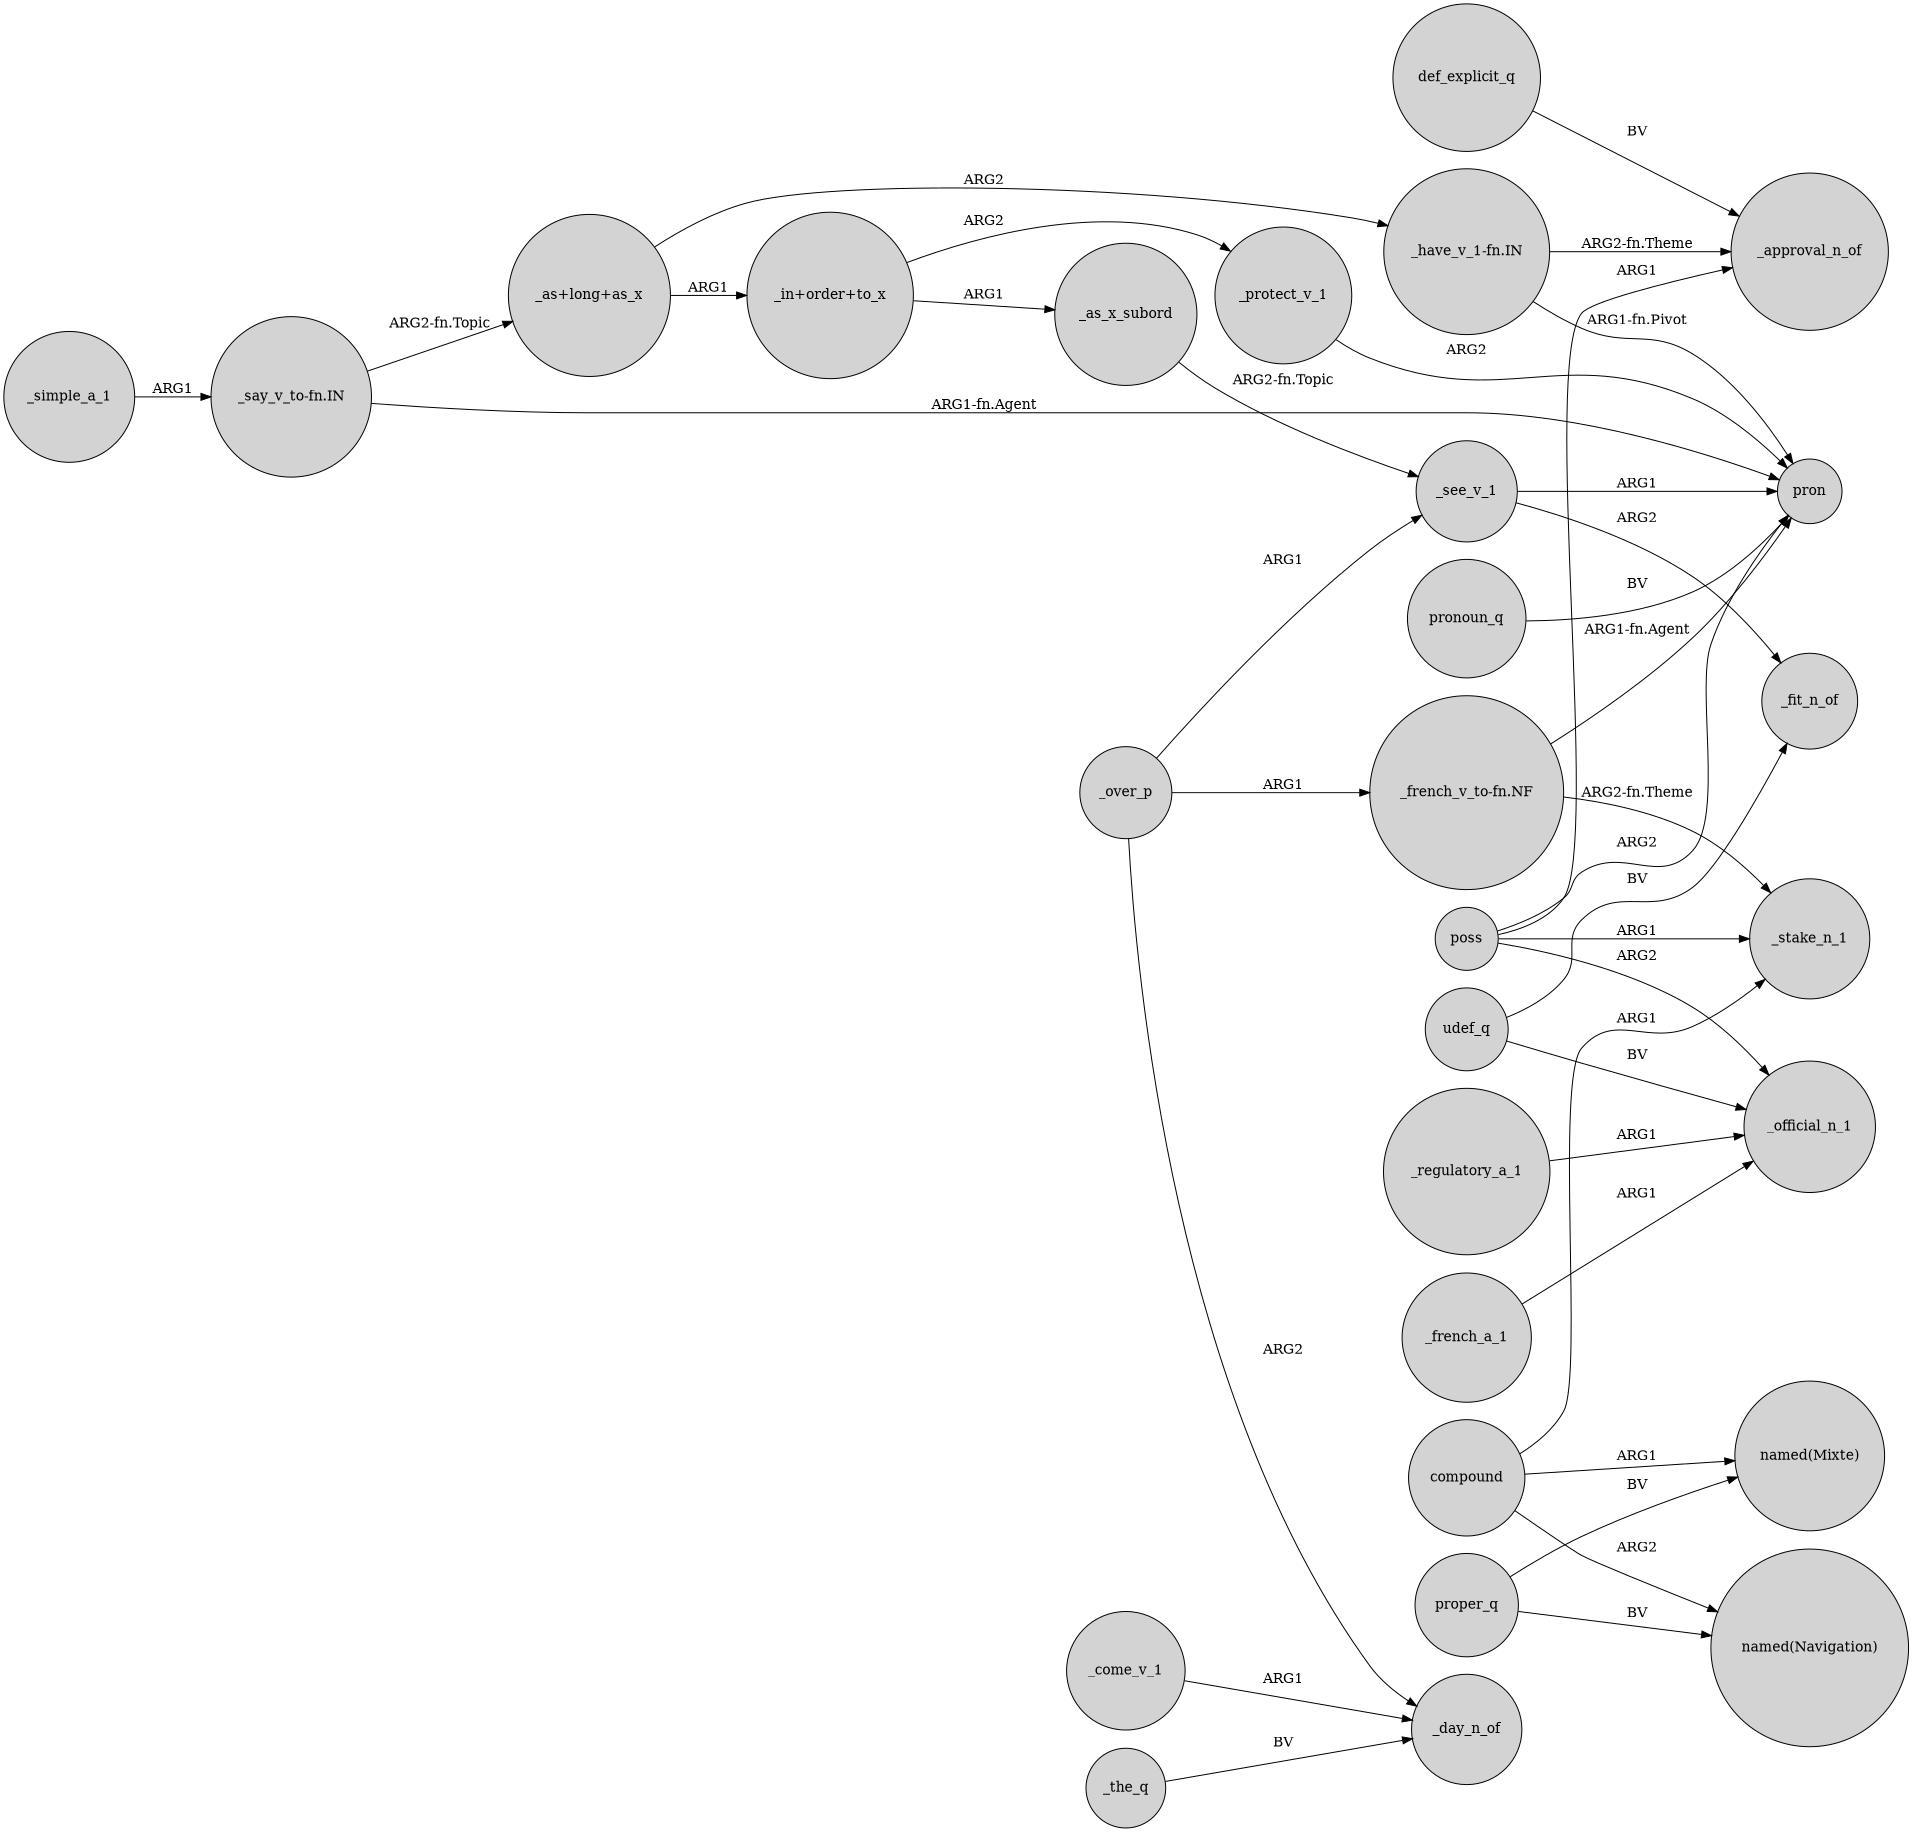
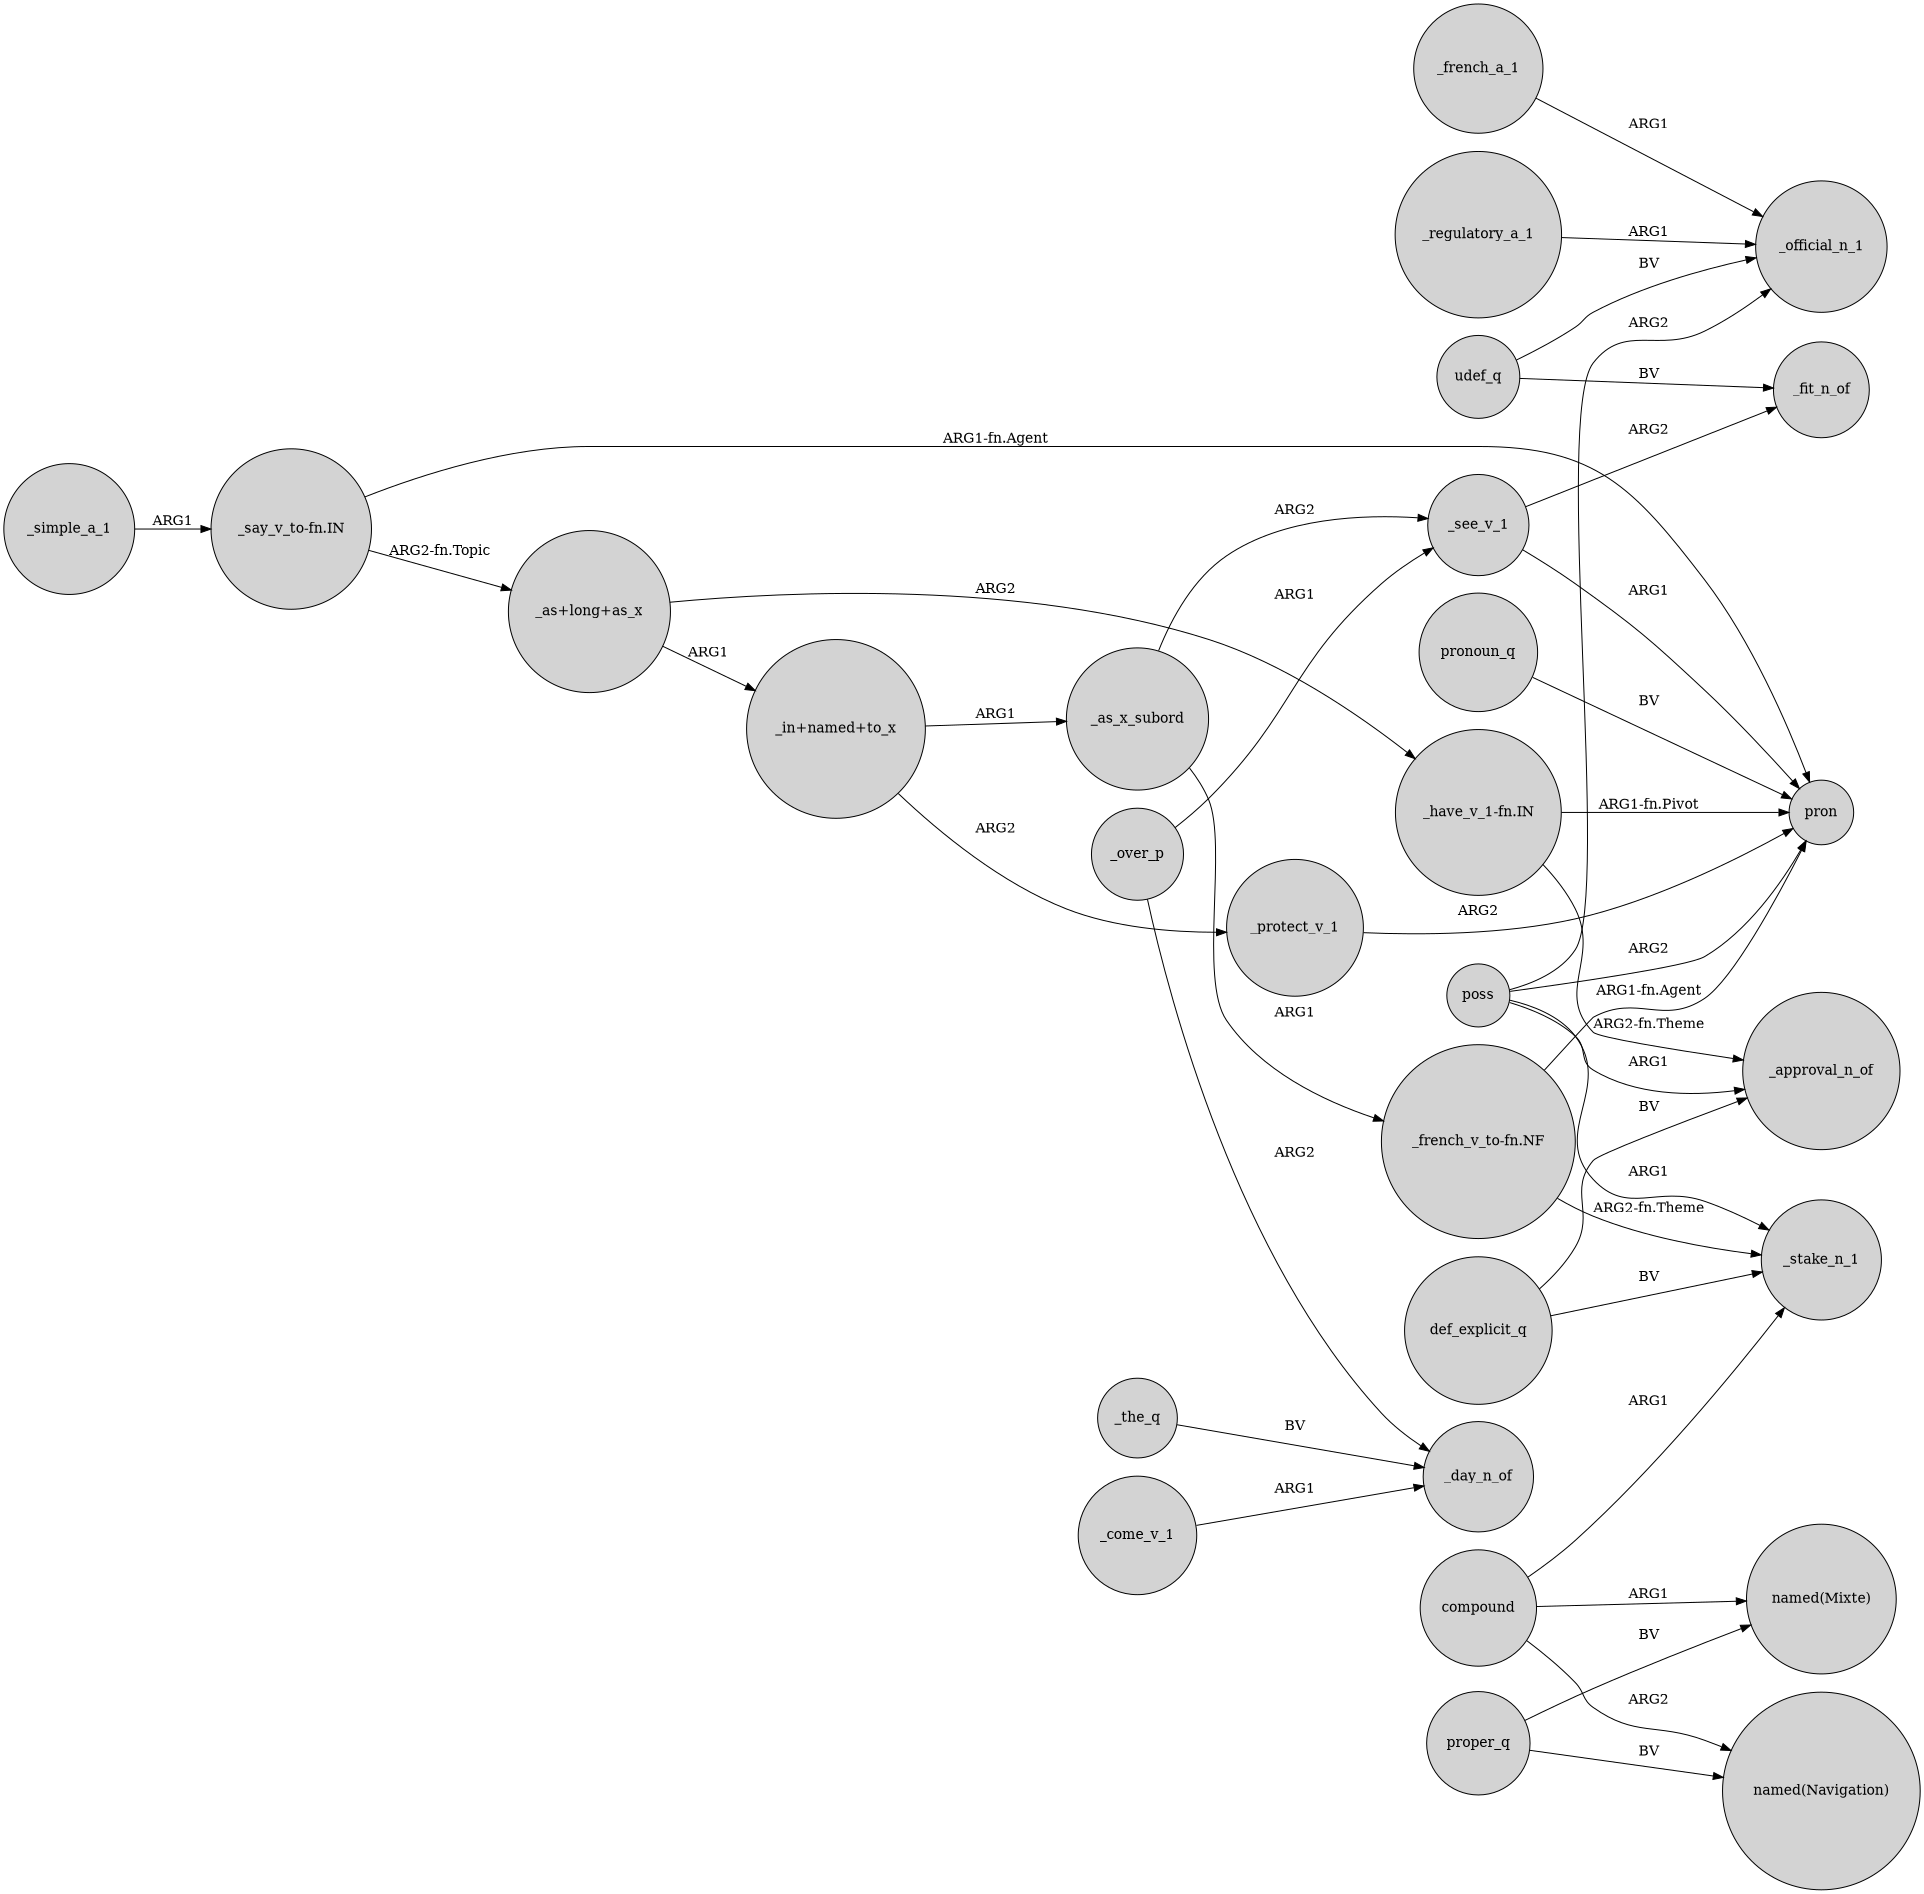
(830, 295) -> (836, 729)
(1283, 380) -> (1295, 511)
(1266, 793) -> (1216, 982)
none -> (1652, 1295)
